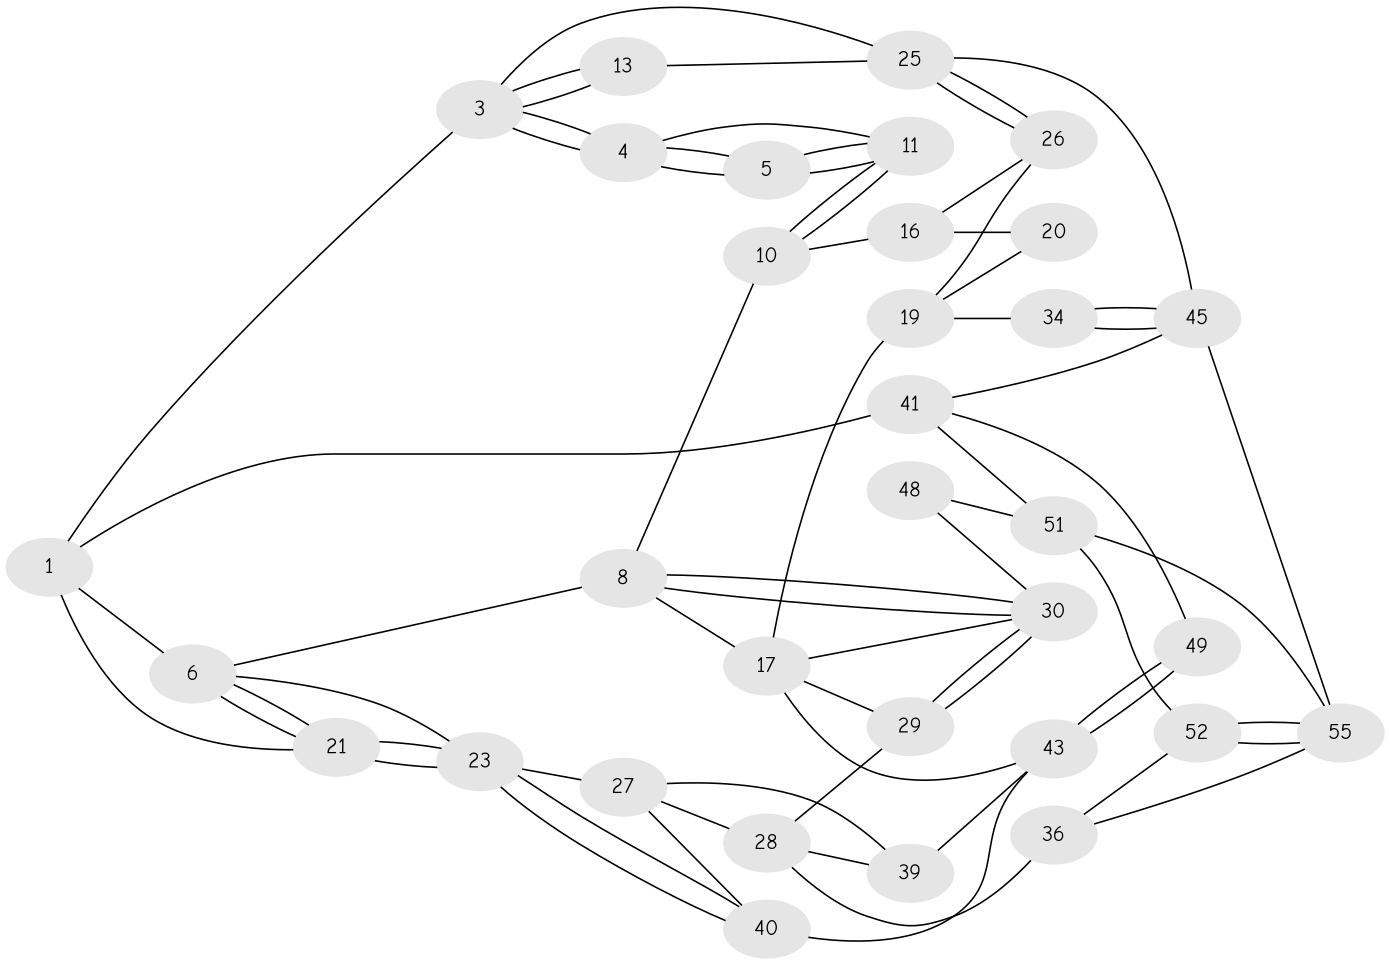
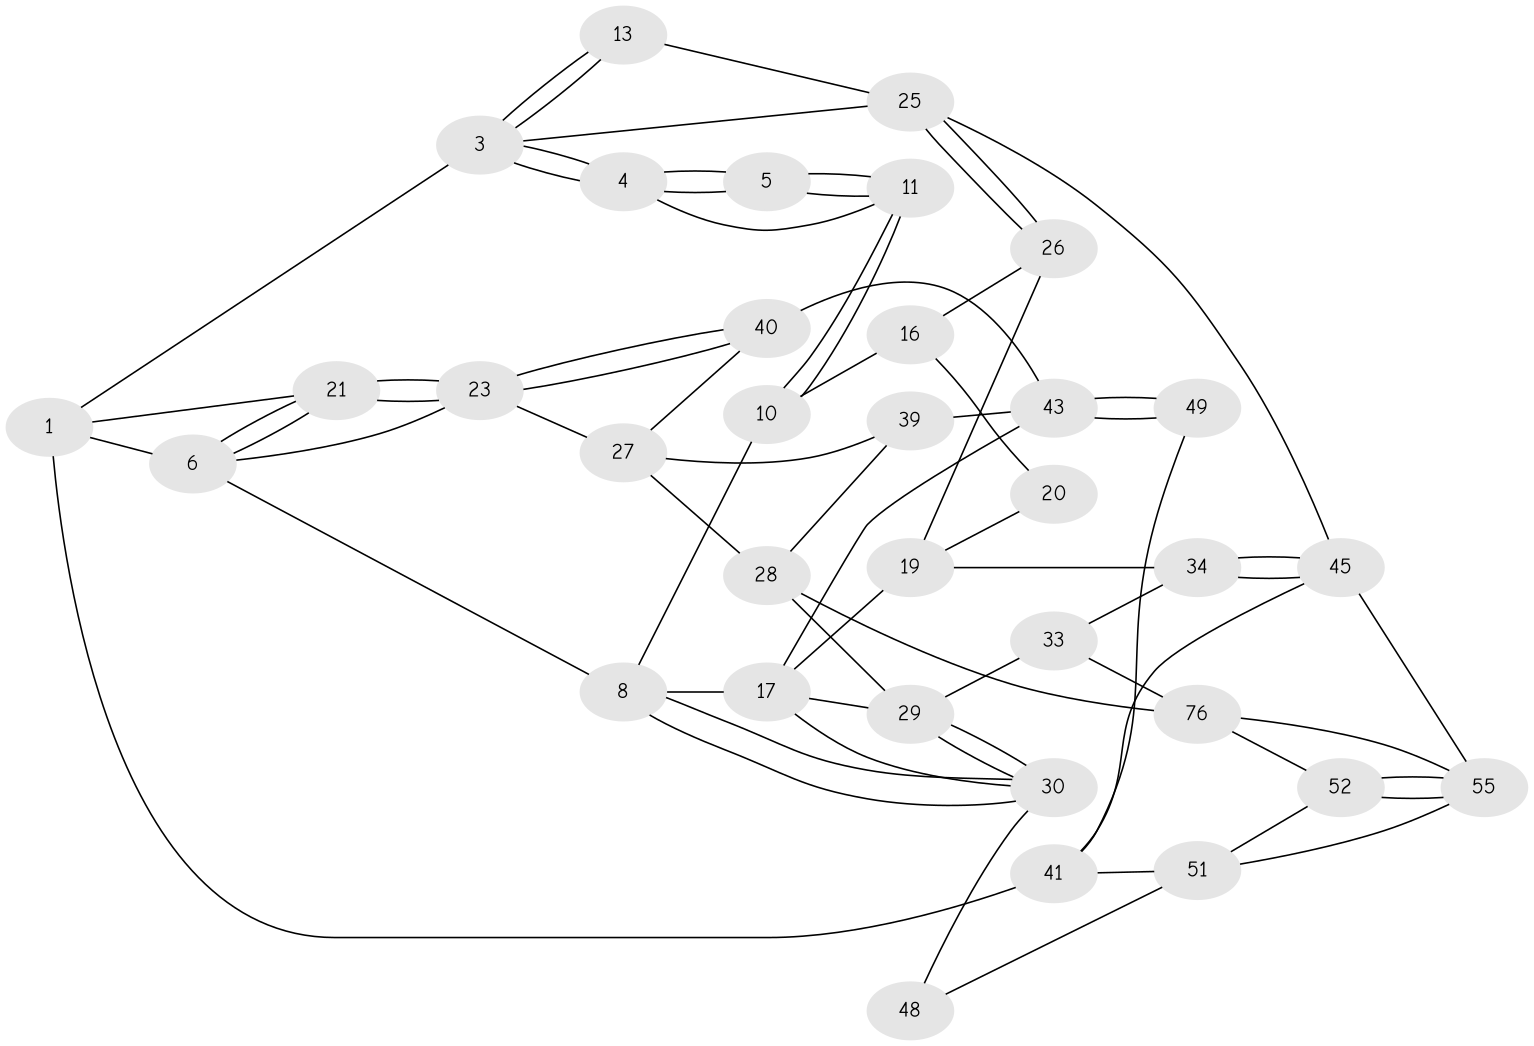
none -> (1054, 641)
(1054, 835) -> (1197, 714)
